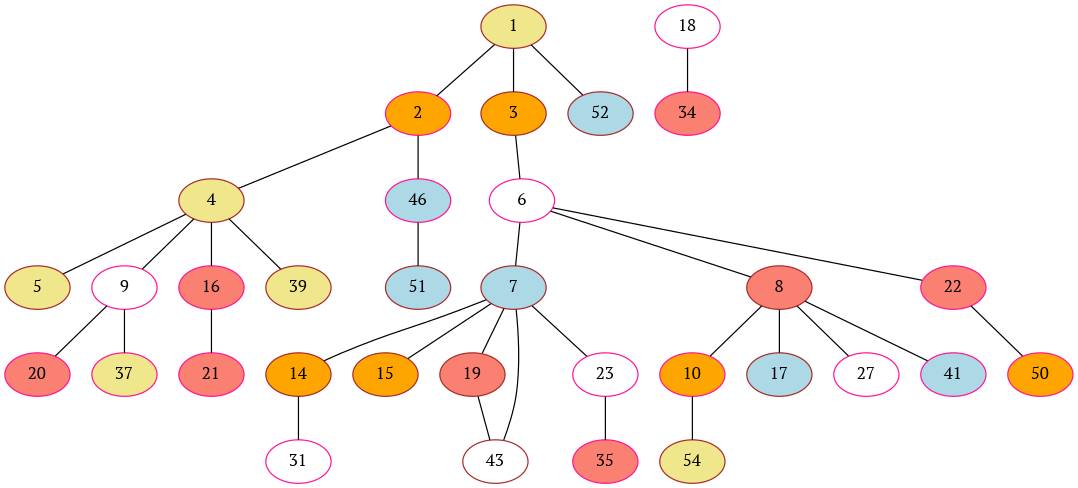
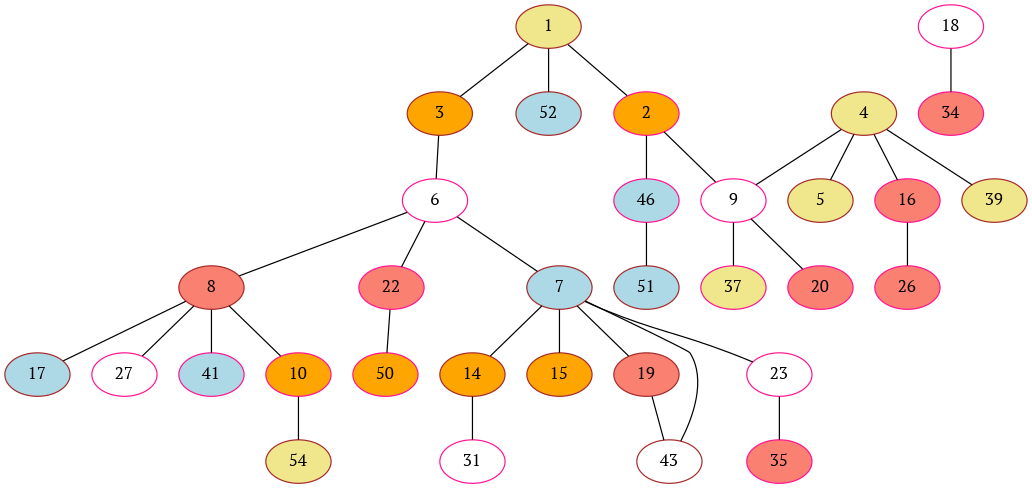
(315, 157) -> (690, 157)
(211, 375) -> (907, 288)
